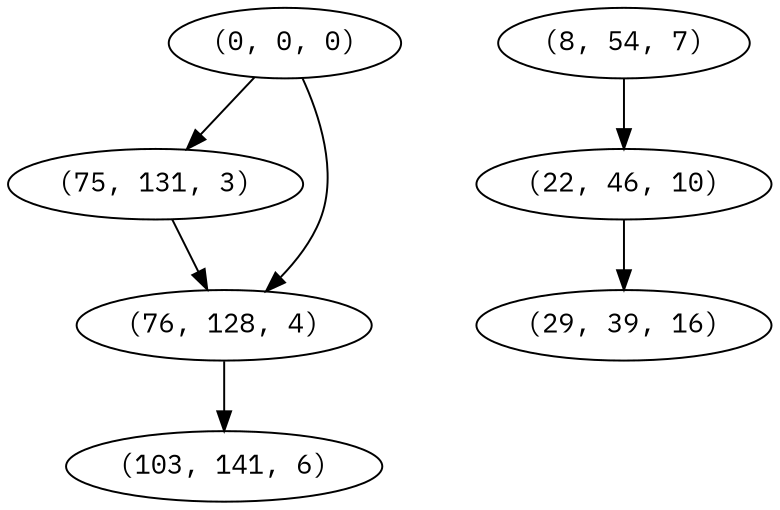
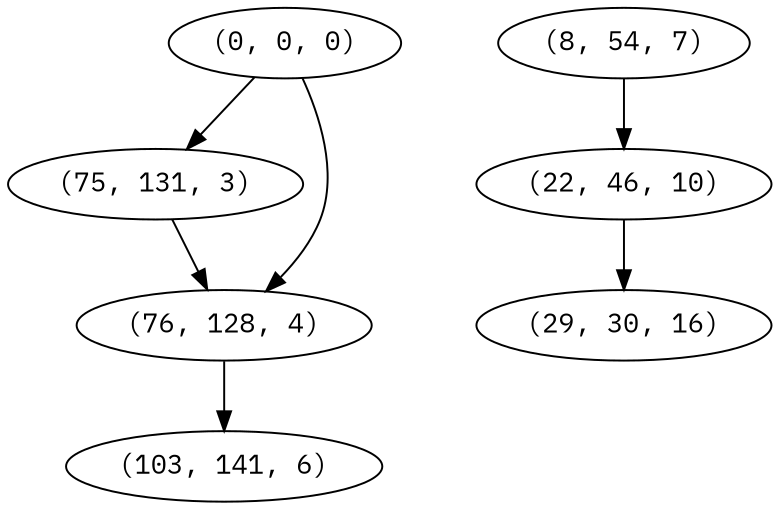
(624, 325) -> (624, 325)
